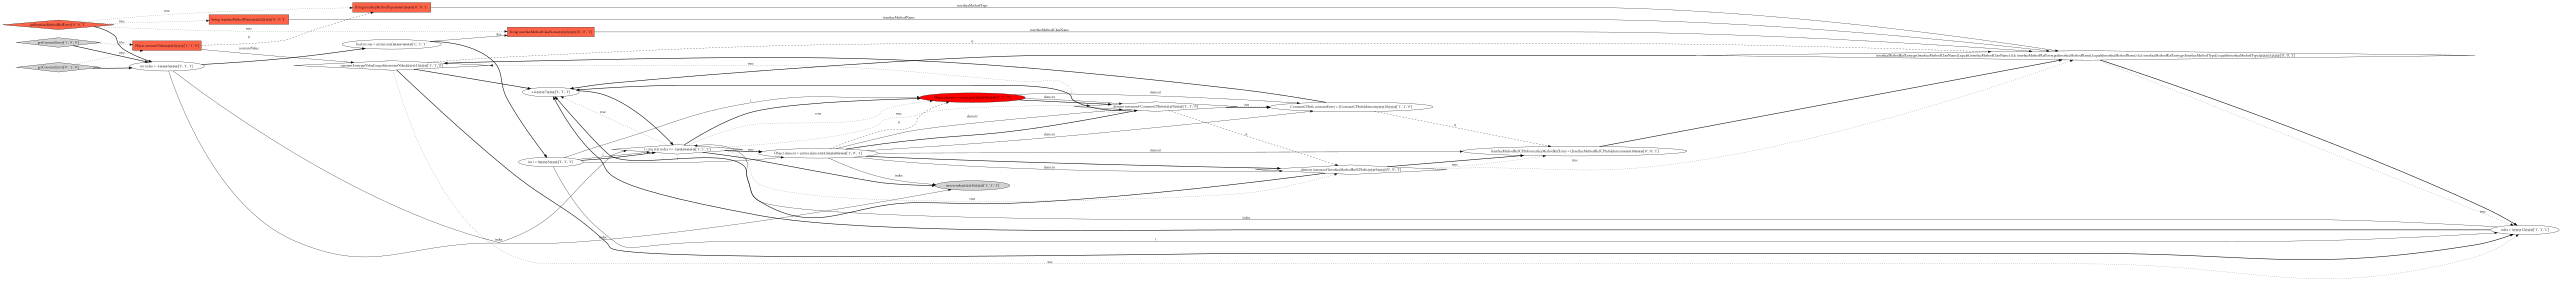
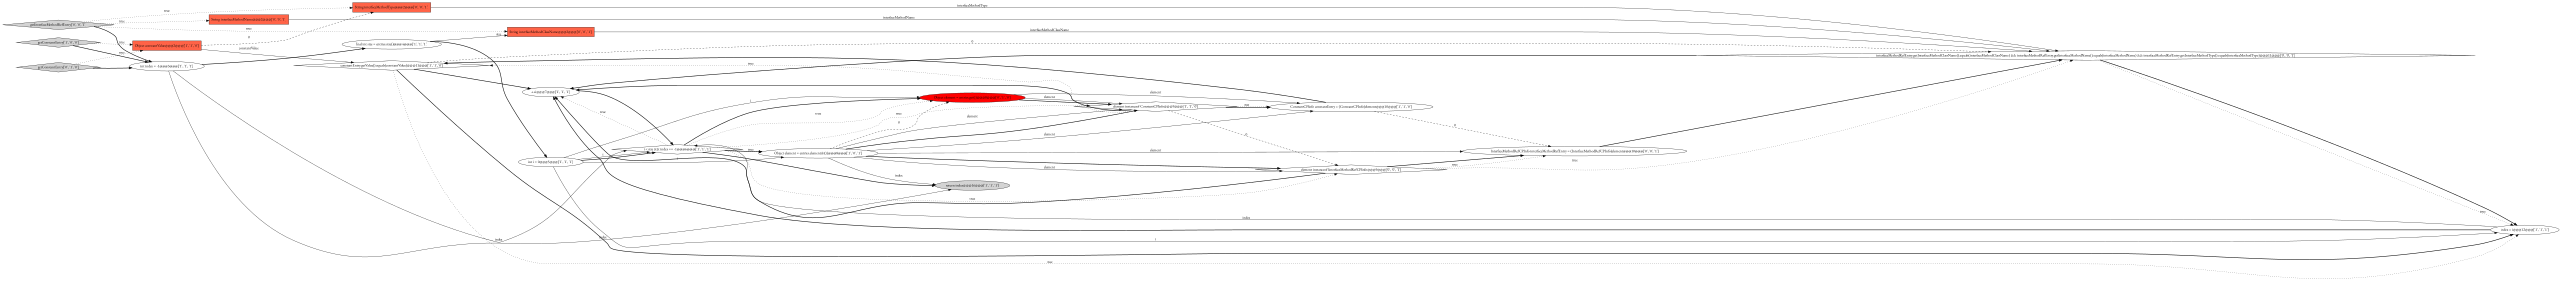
(58, 25) -> (58, 25)
